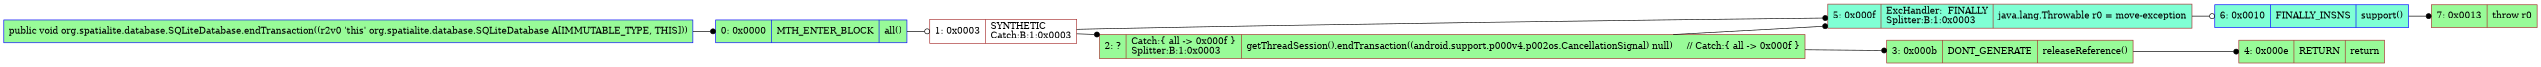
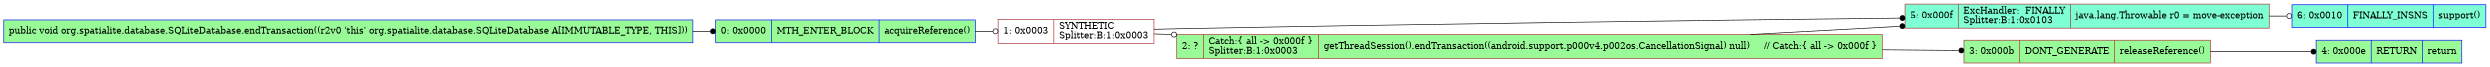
(2484, 16) -> none
(1931, 21) -> (2008, 21)
(893, 31) -> (927, 31)
(1086, 34) -> (1163, 34)
(1031, 36) -> (1104, 36)
(2312, 52) -> (2389, 52)
